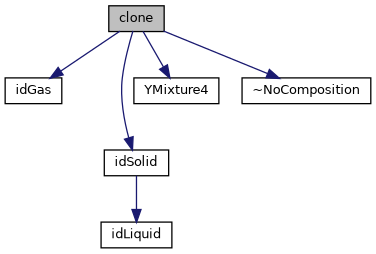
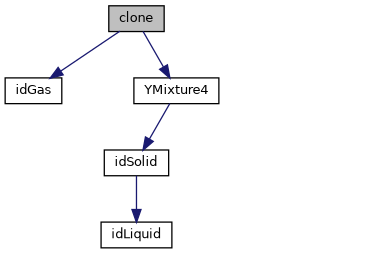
(122, 84) -> (160, 121)
(306, 91) -> none
